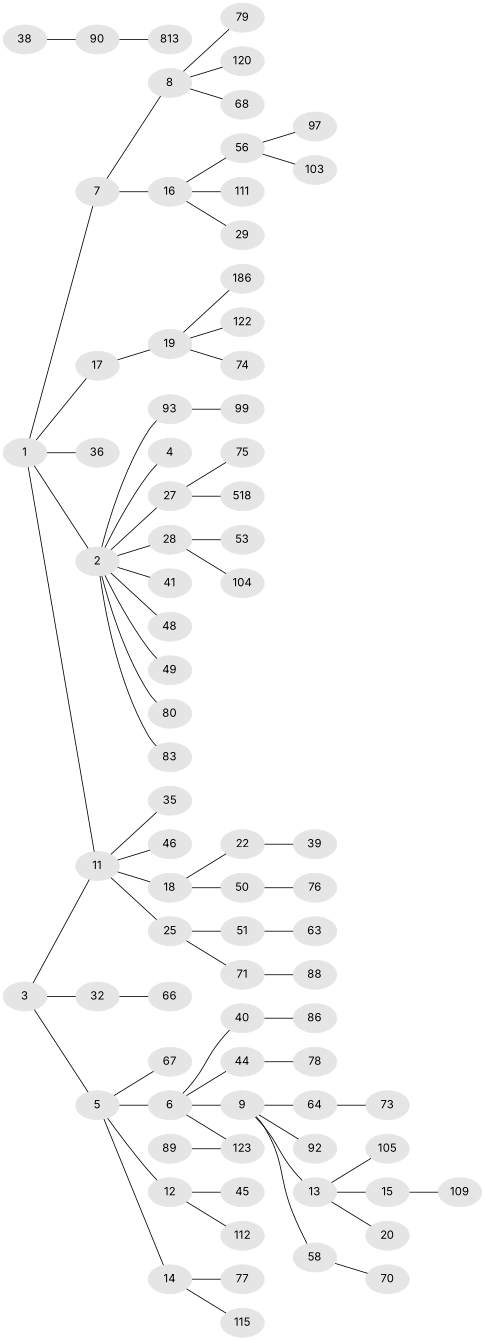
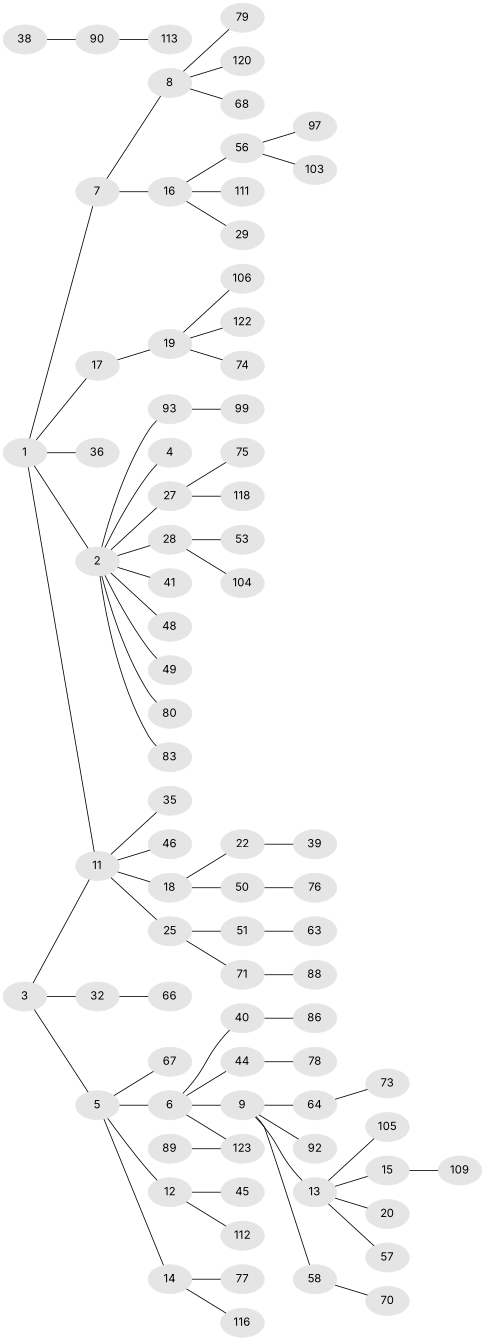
(170, 39) -> (170, 39)
(242, 279) -> (242, 279)
(242, 496) -> (242, 496)
none -> (387, 1257)
(242, 1323) -> (242, 1323)
